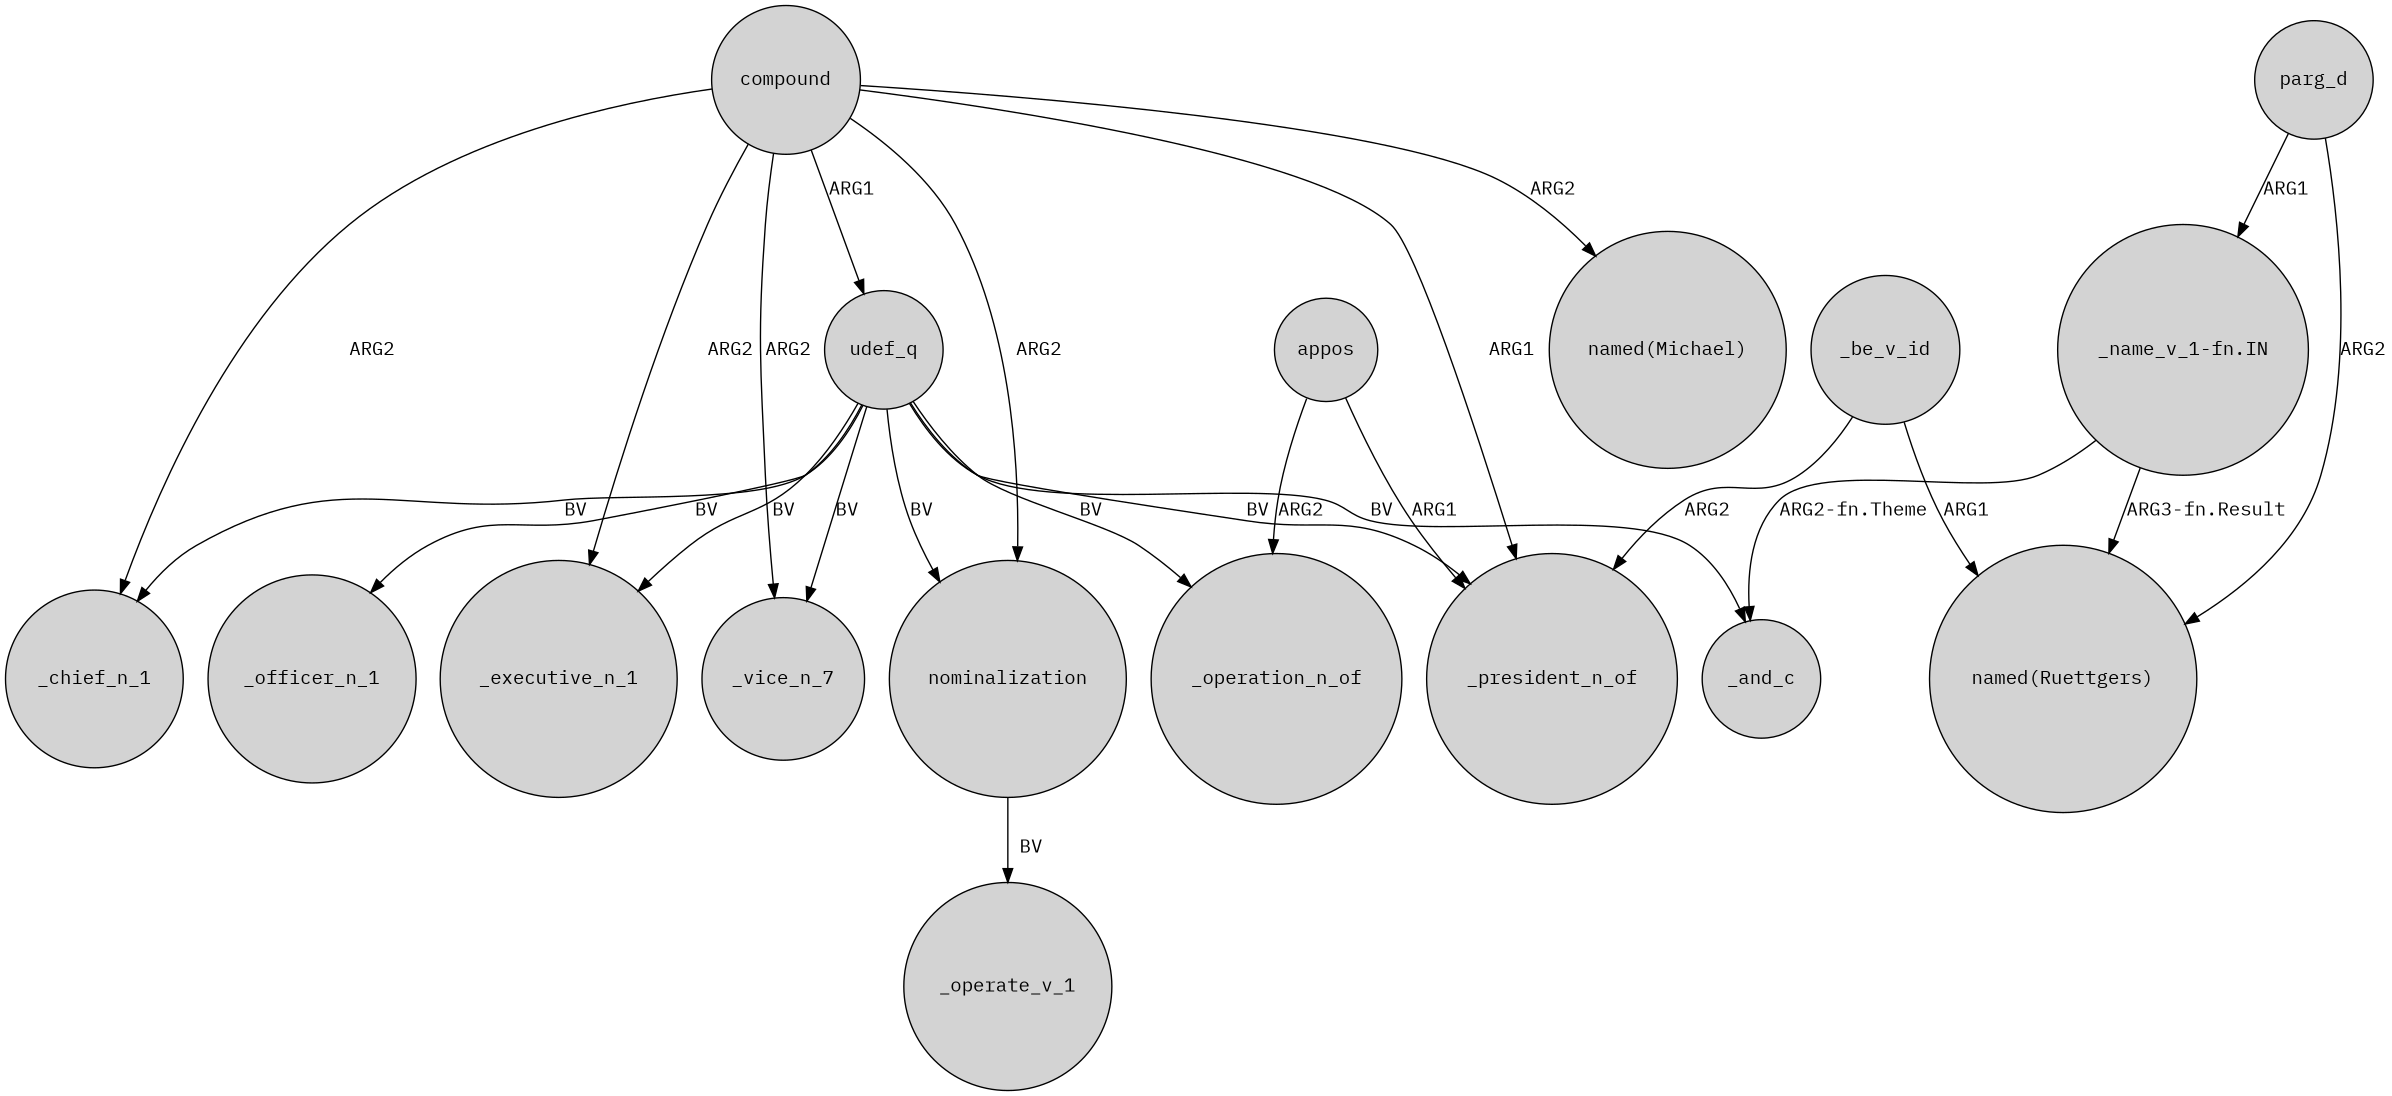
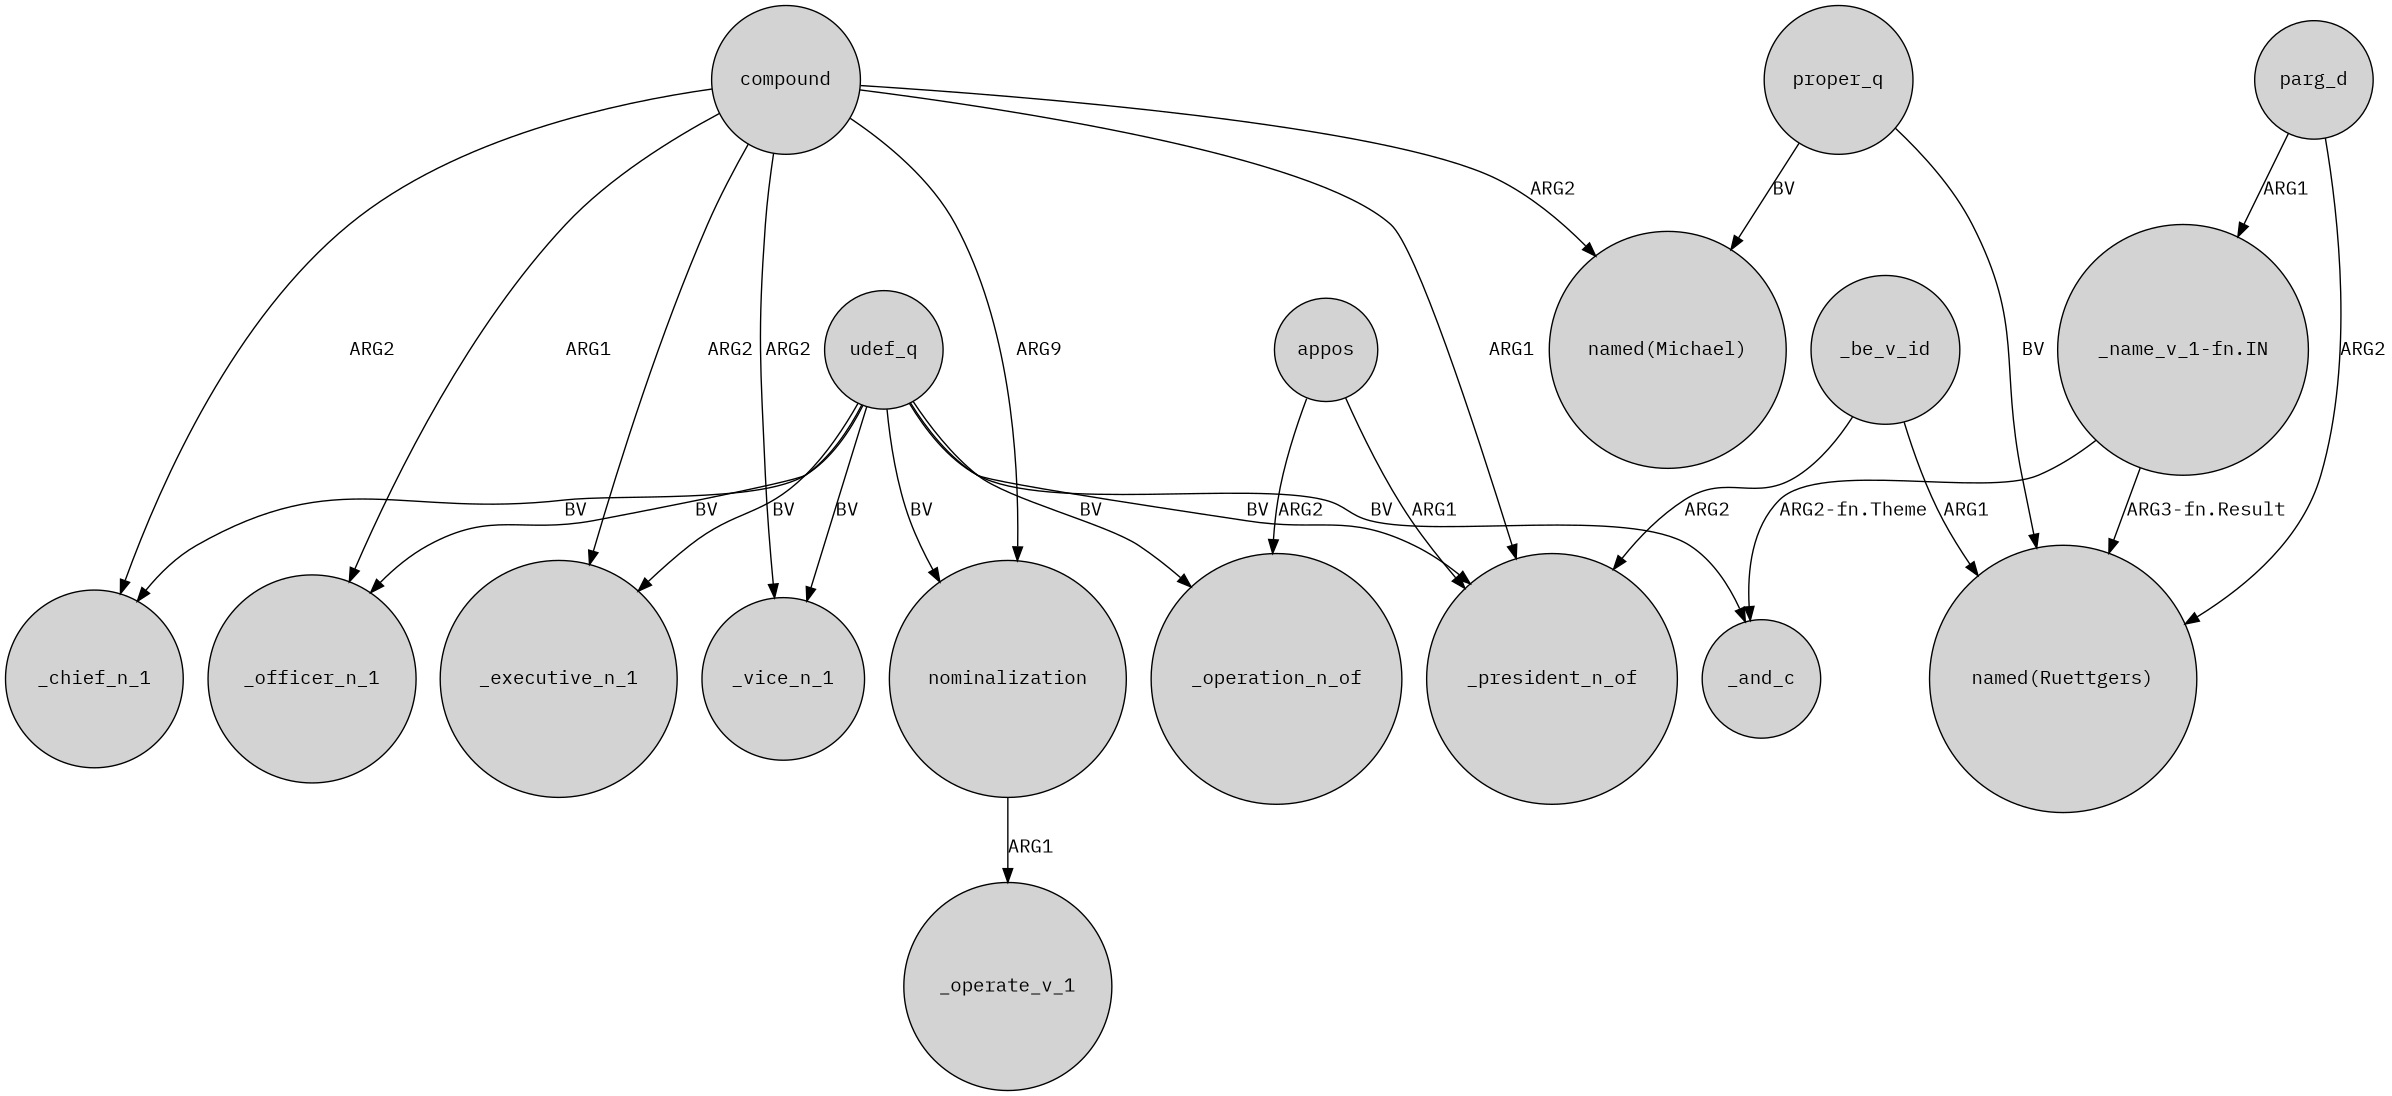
none -> (1839, 80)
(835, 215) -> (498, 308)
(1040, 350) -> (1040, 350)
(783, 679) -> (783, 679)
(1031, 847) -> (1031, 847)
